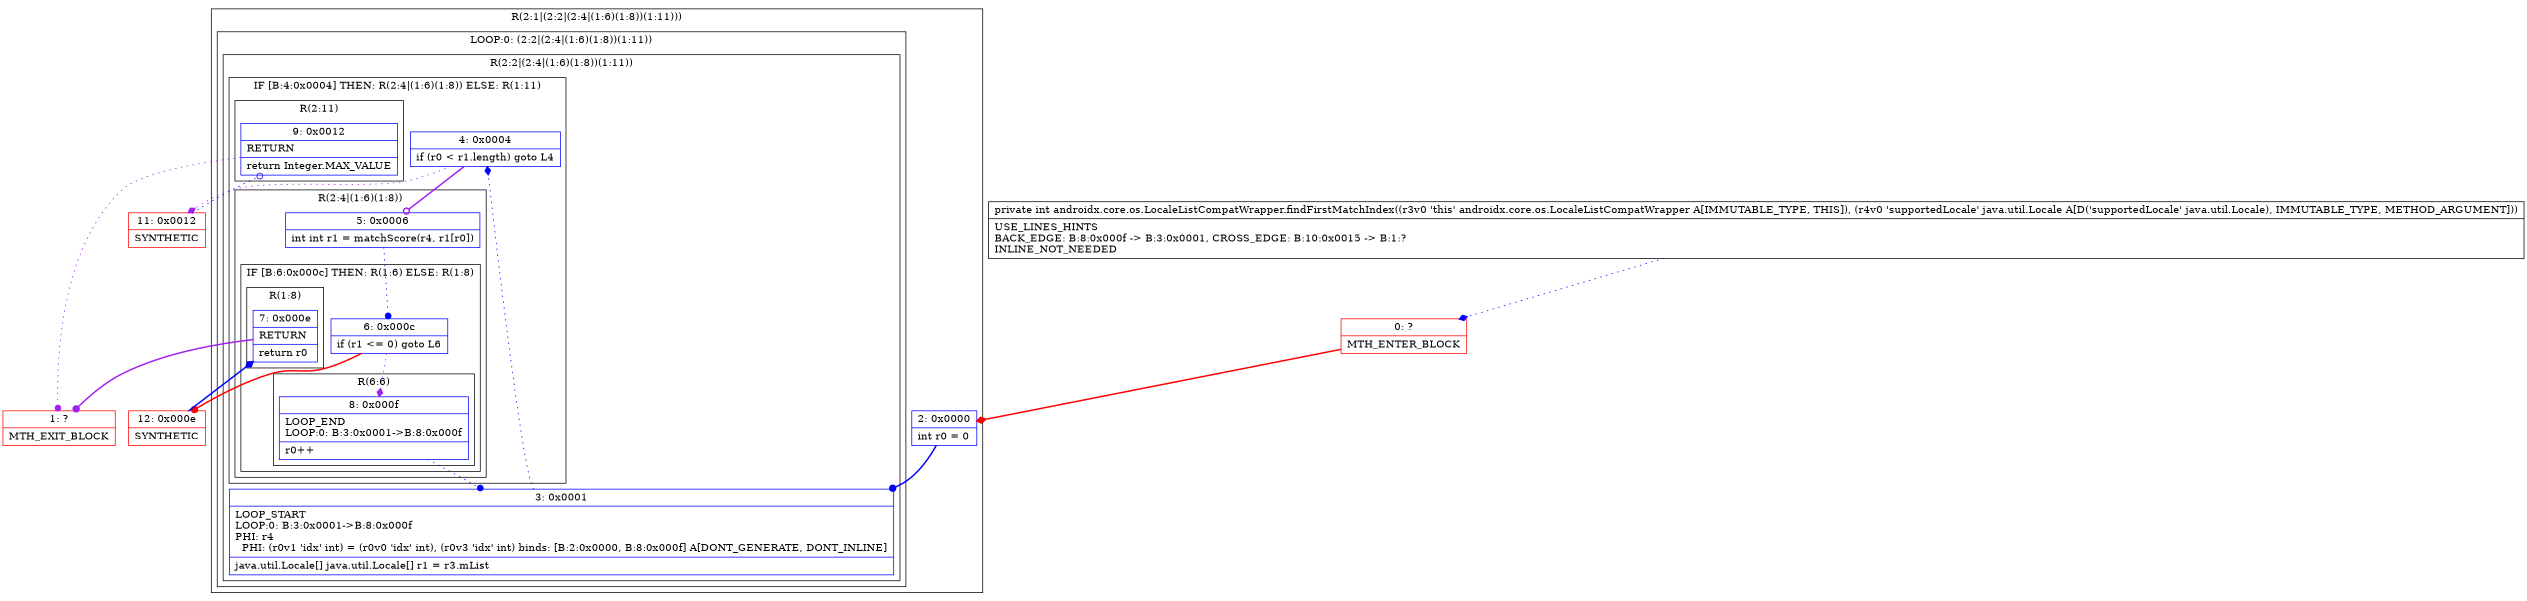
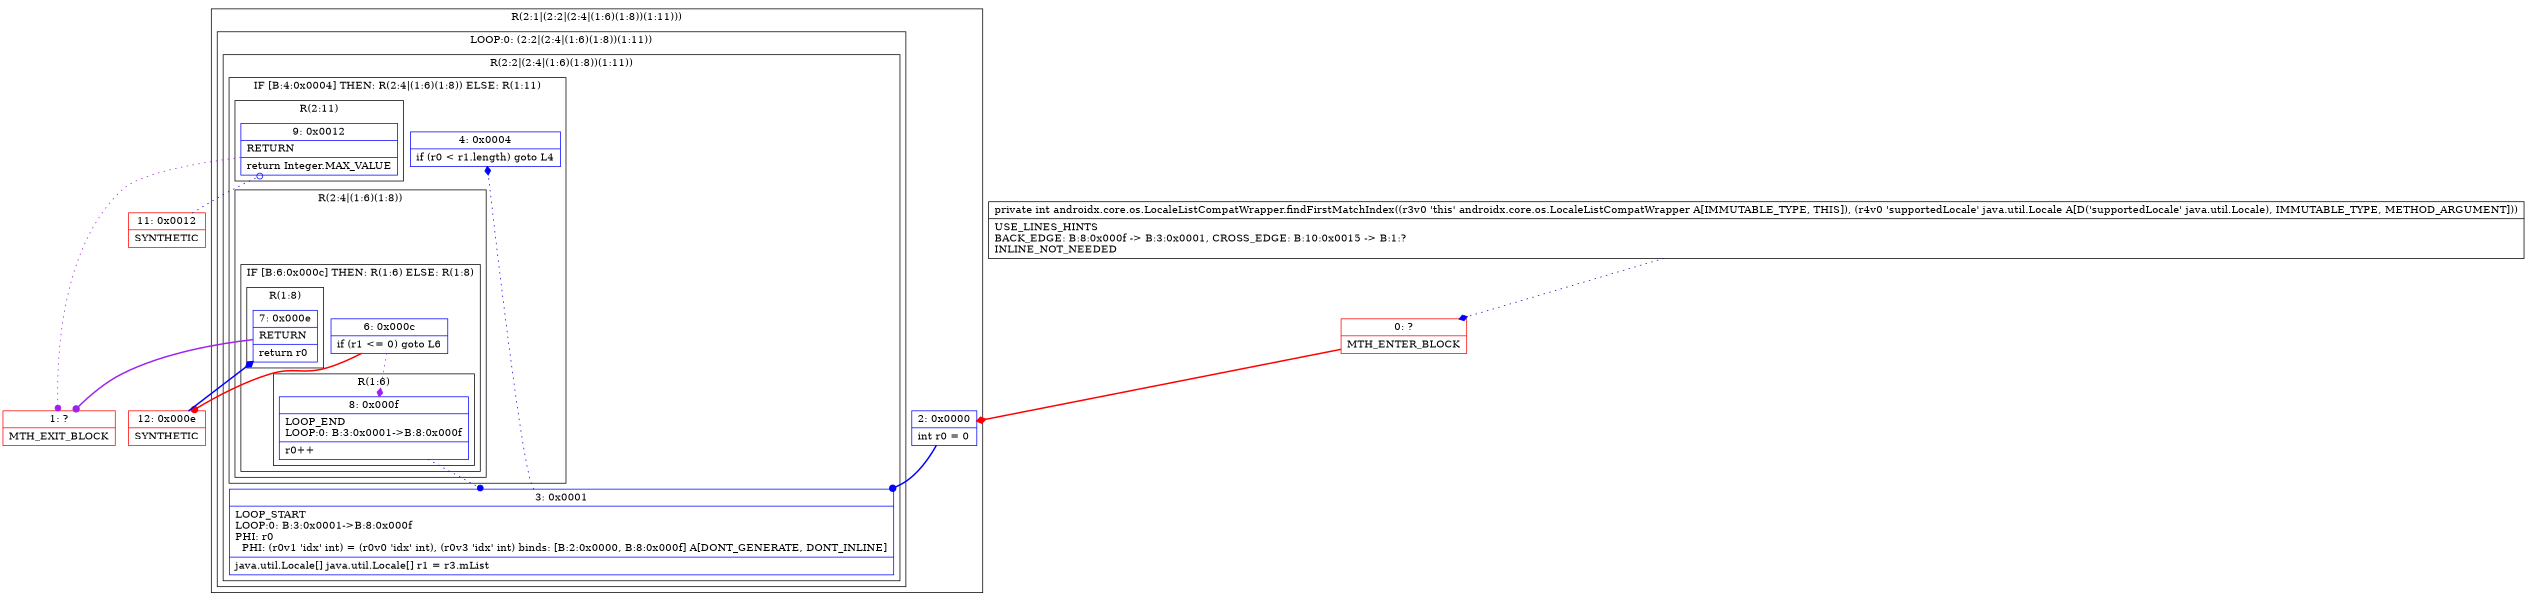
(322, 184) -> none
(383, 230) -> none
(374, 382) -> (374, 382)
(256, 537) -> (256, 537)
